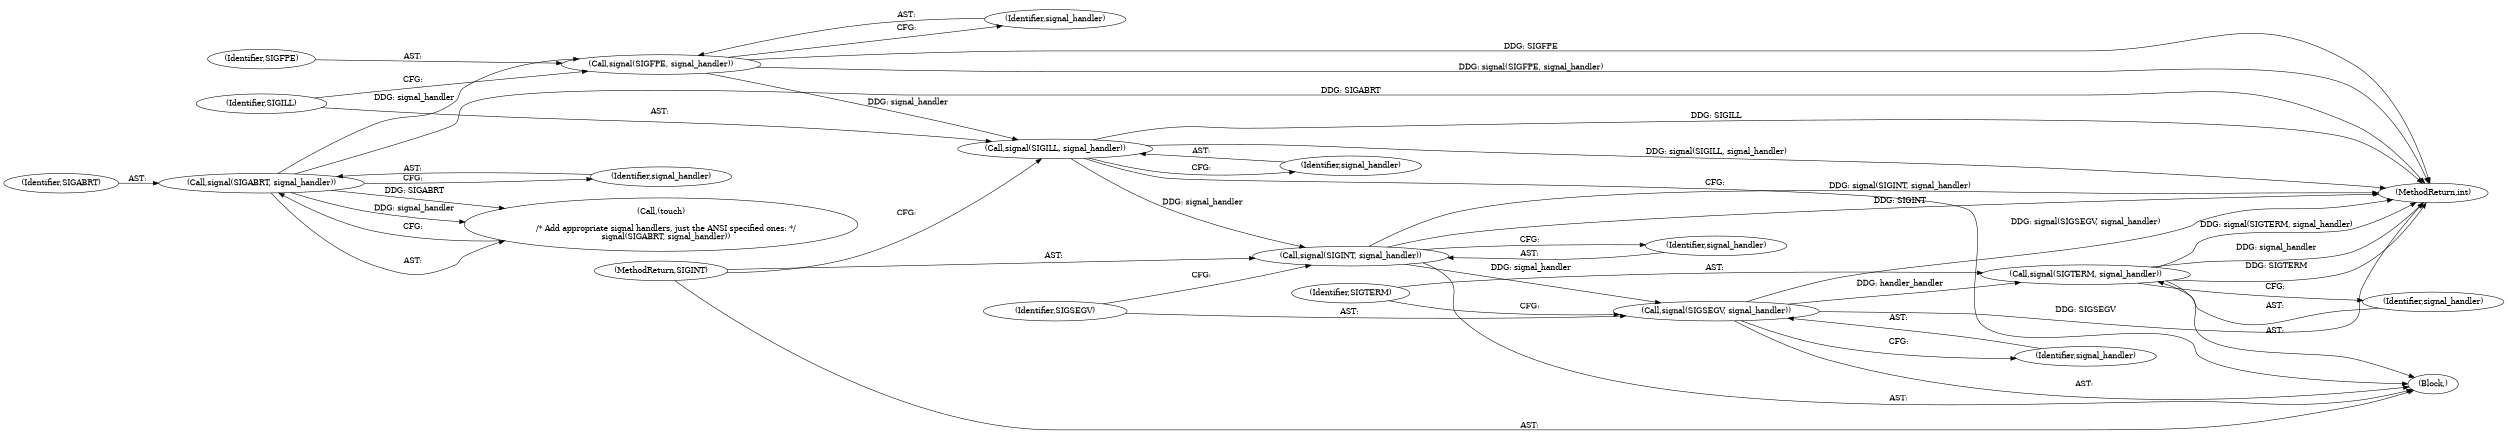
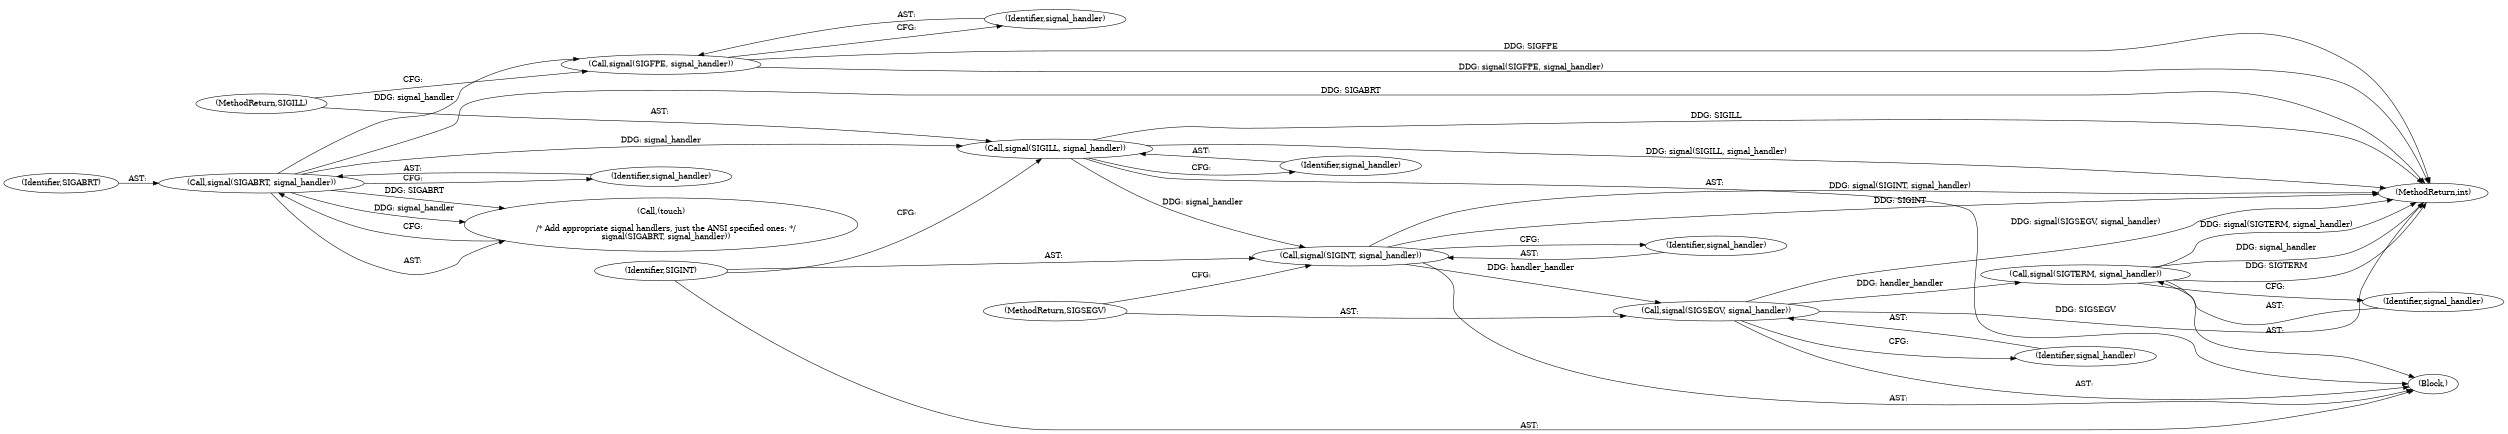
(261, 59) -> none
(261, 104) -> (261, 104)
(860, 104) -> (629, 147)
(1716, 183) -> (1716, 183)
(1531, 268) -> (1531, 268)
(661, 271) -> (661, 271)
(1351, 293) -> none
(1055, 311) -> (1055, 311)
